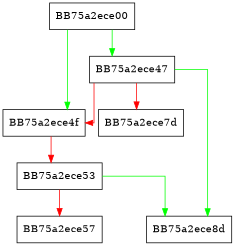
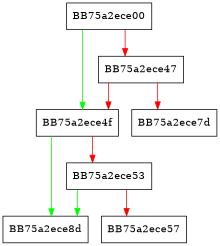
(112, 39) -> (125, 39)
(208, 123) -> (51, 173)
